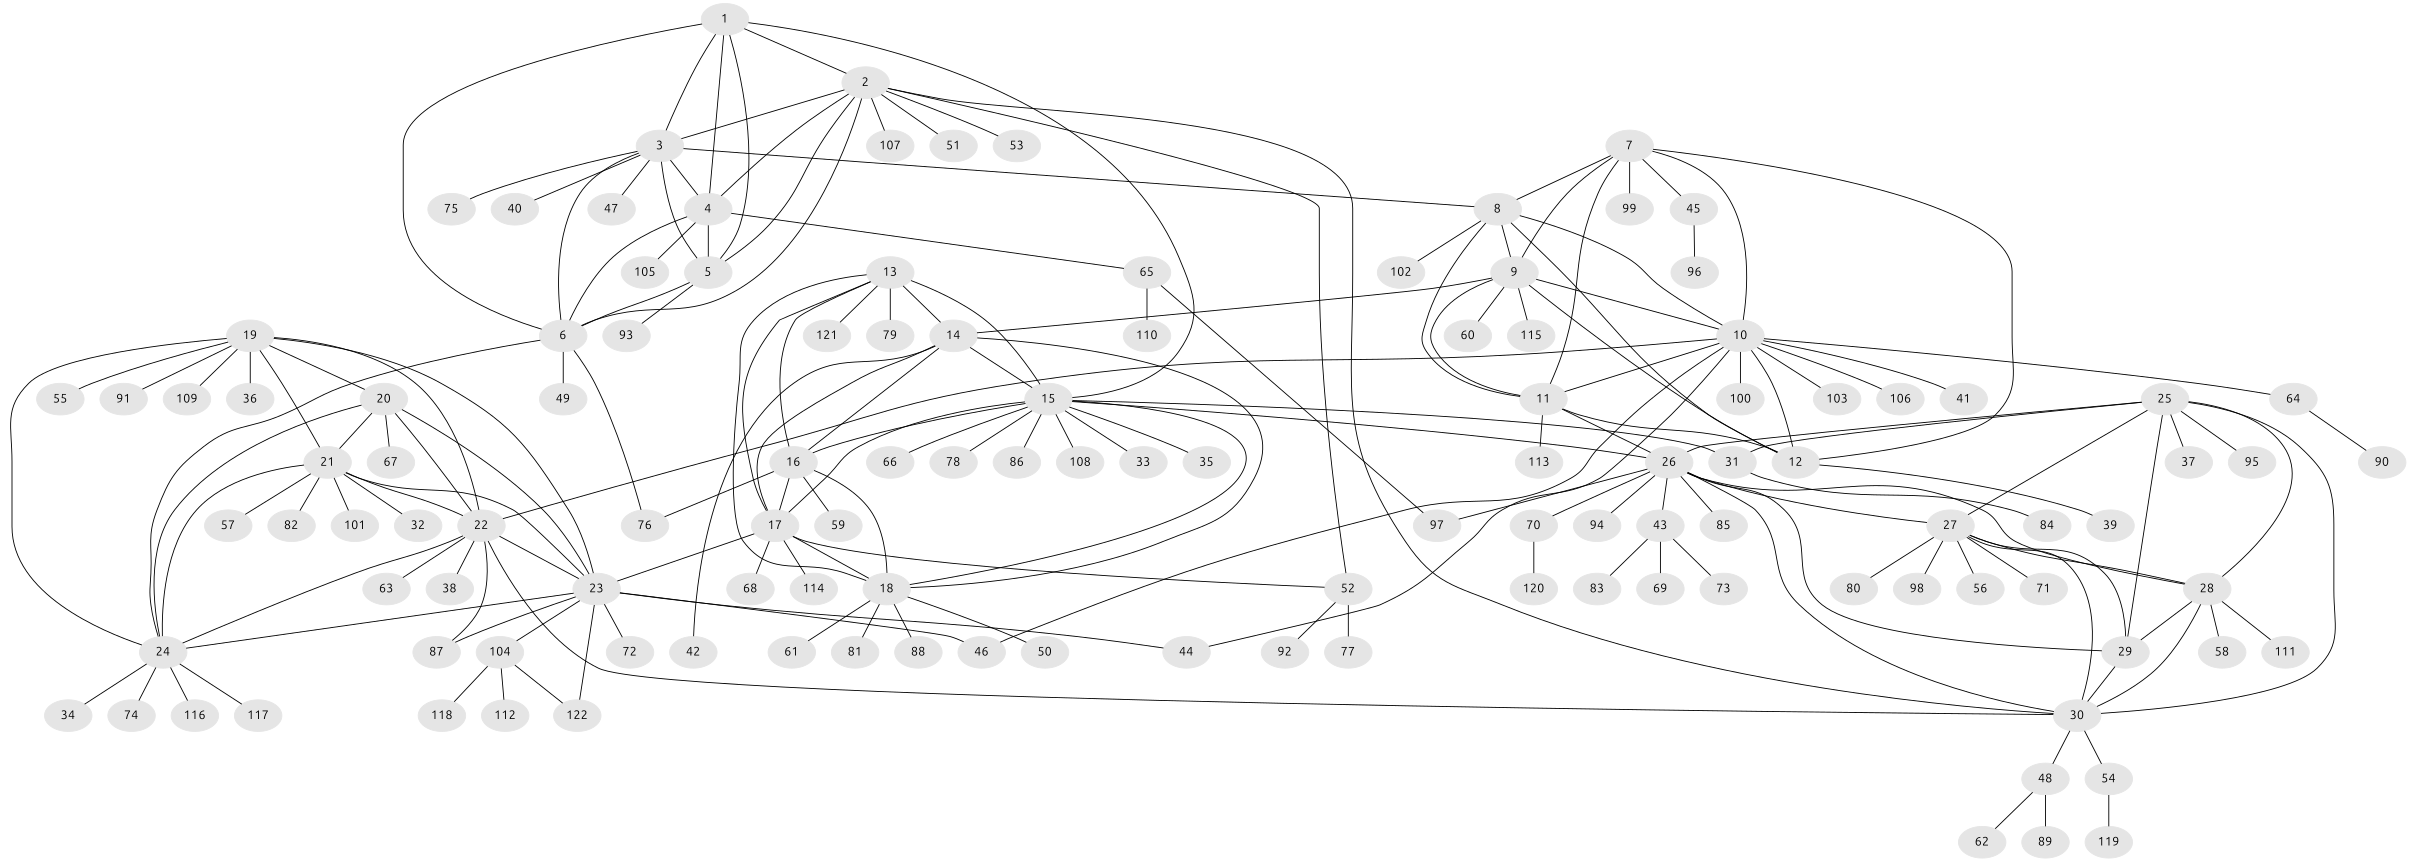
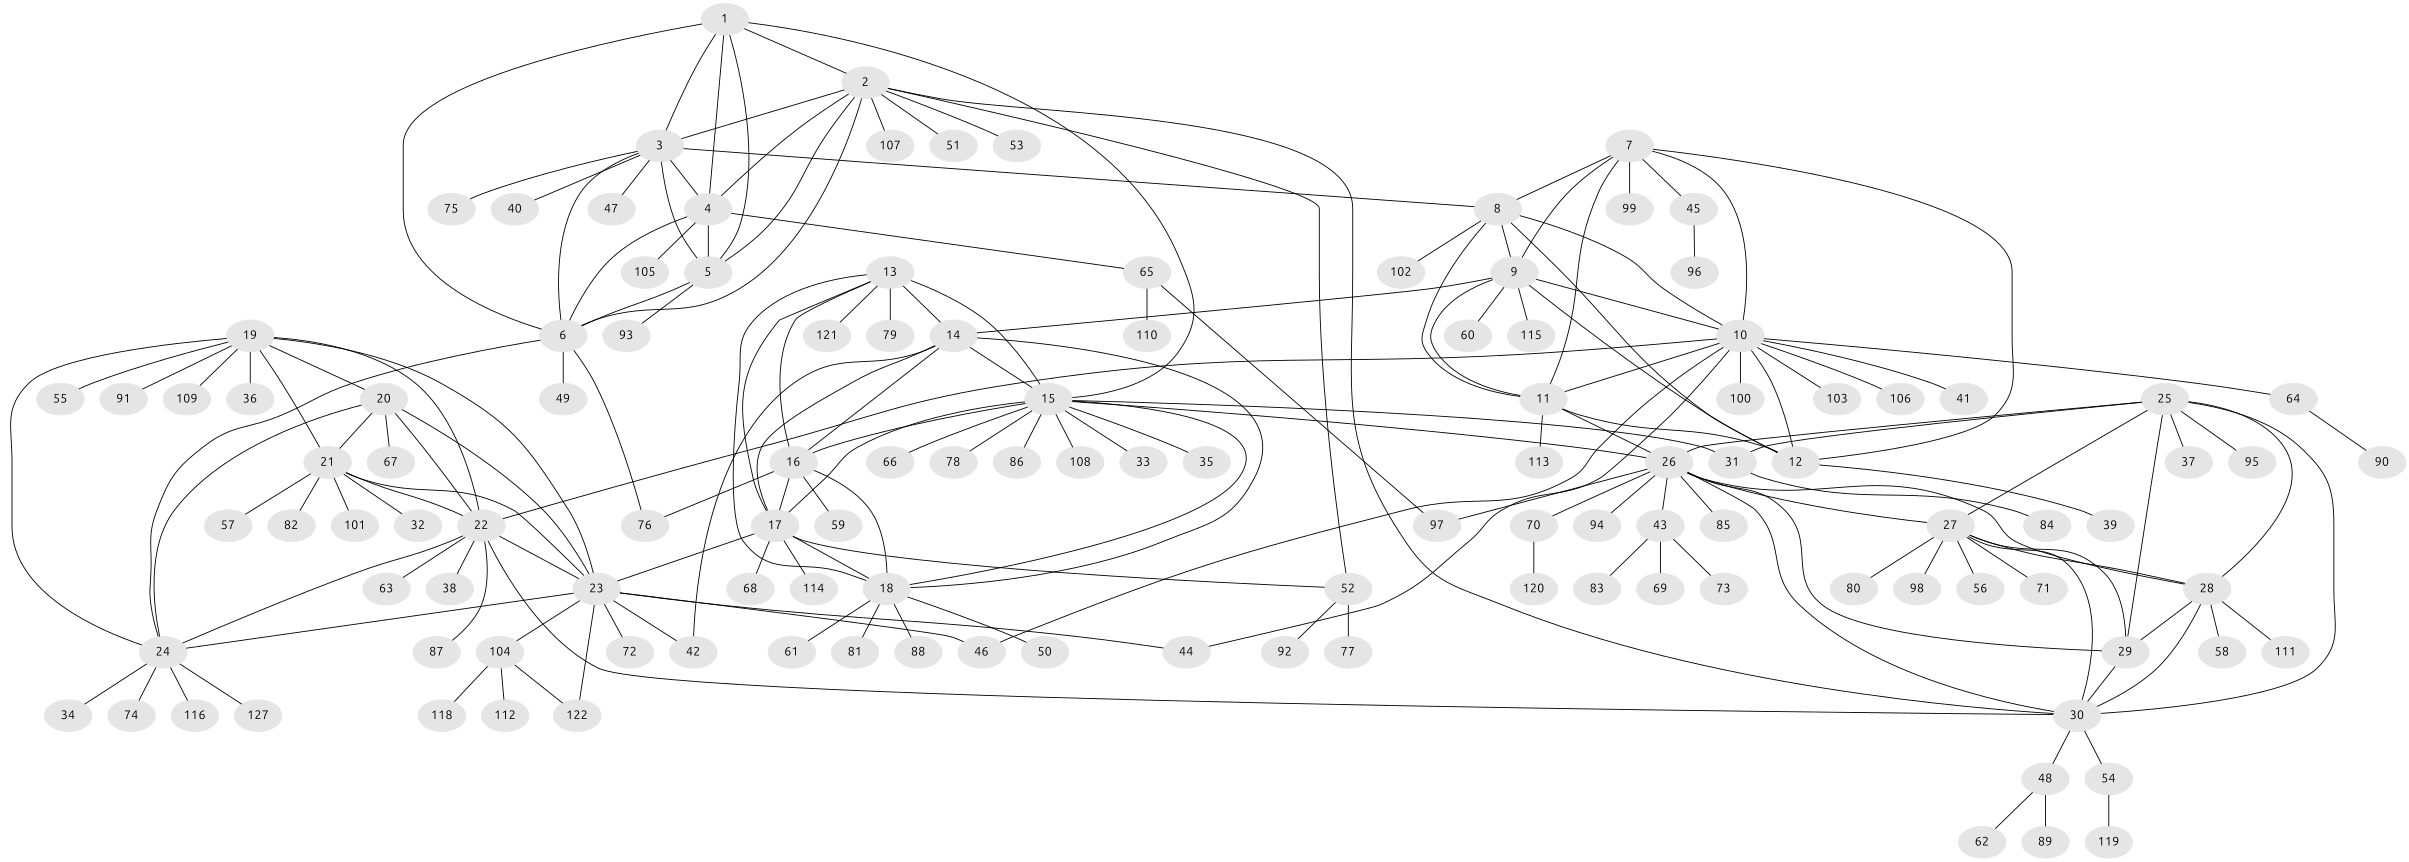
(192, 516) -> none
(515, 618) -> (645, 621)
(258, 716) -> (258, 716)
